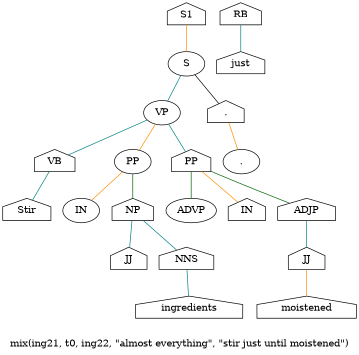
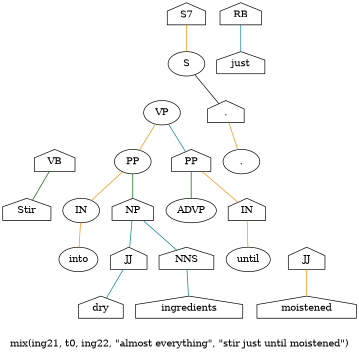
(186, 15) -> (186, 15)
(174, 88) -> none
(108, 137) -> none
(41, 186) -> (41, 186)
(307, 211) -> none
none -> (78, 259)
none -> (248, 259)
none -> (101, 308)
